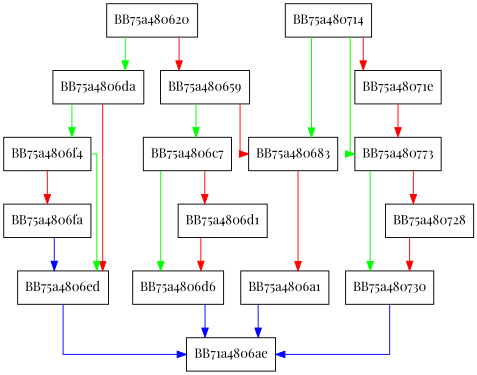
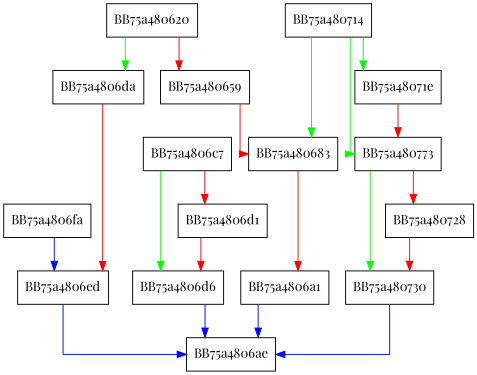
(363, 49) -> (363, 49)
(196, 116) -> none
(47, 154) -> none
(231, 354) -> (231, 354)
